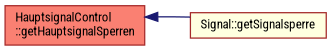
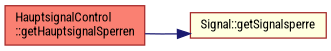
(174, 17) -> (161, 34)
